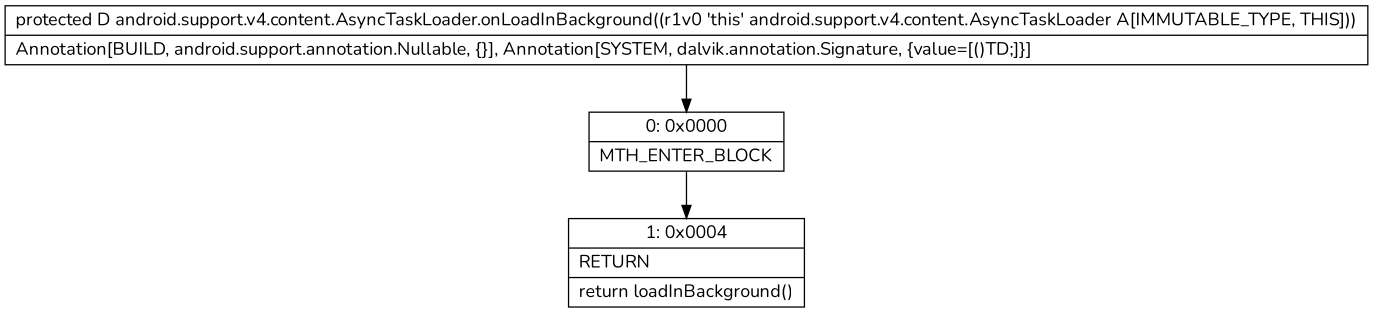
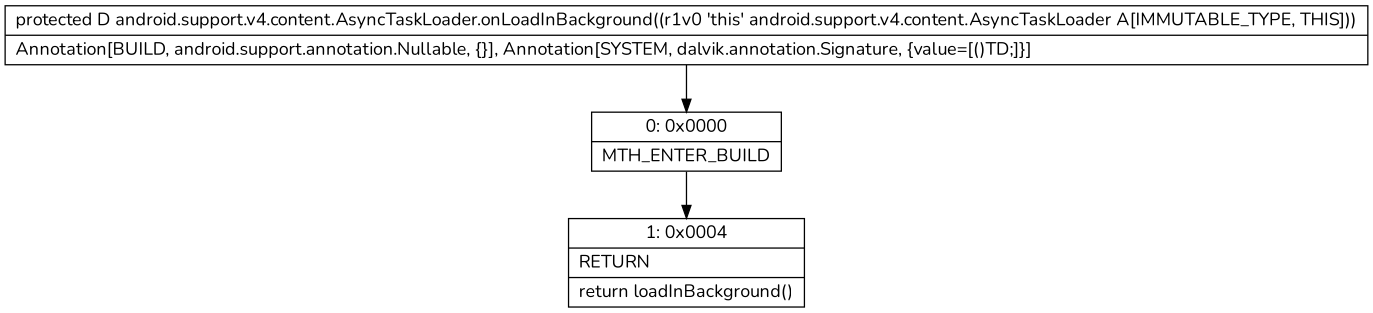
(686, 156) -> (686, 156)
